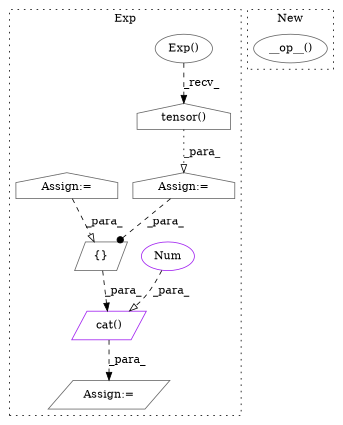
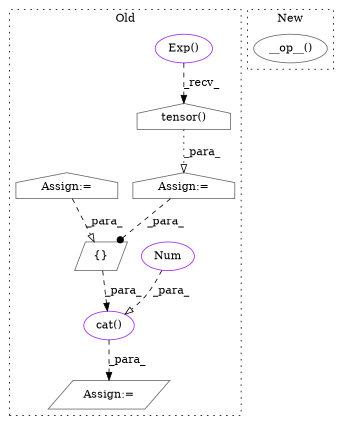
(125, 19) -> (125, 19)
(184, 49) -> (184, 49)
(109, 325) -> (109, 325)
